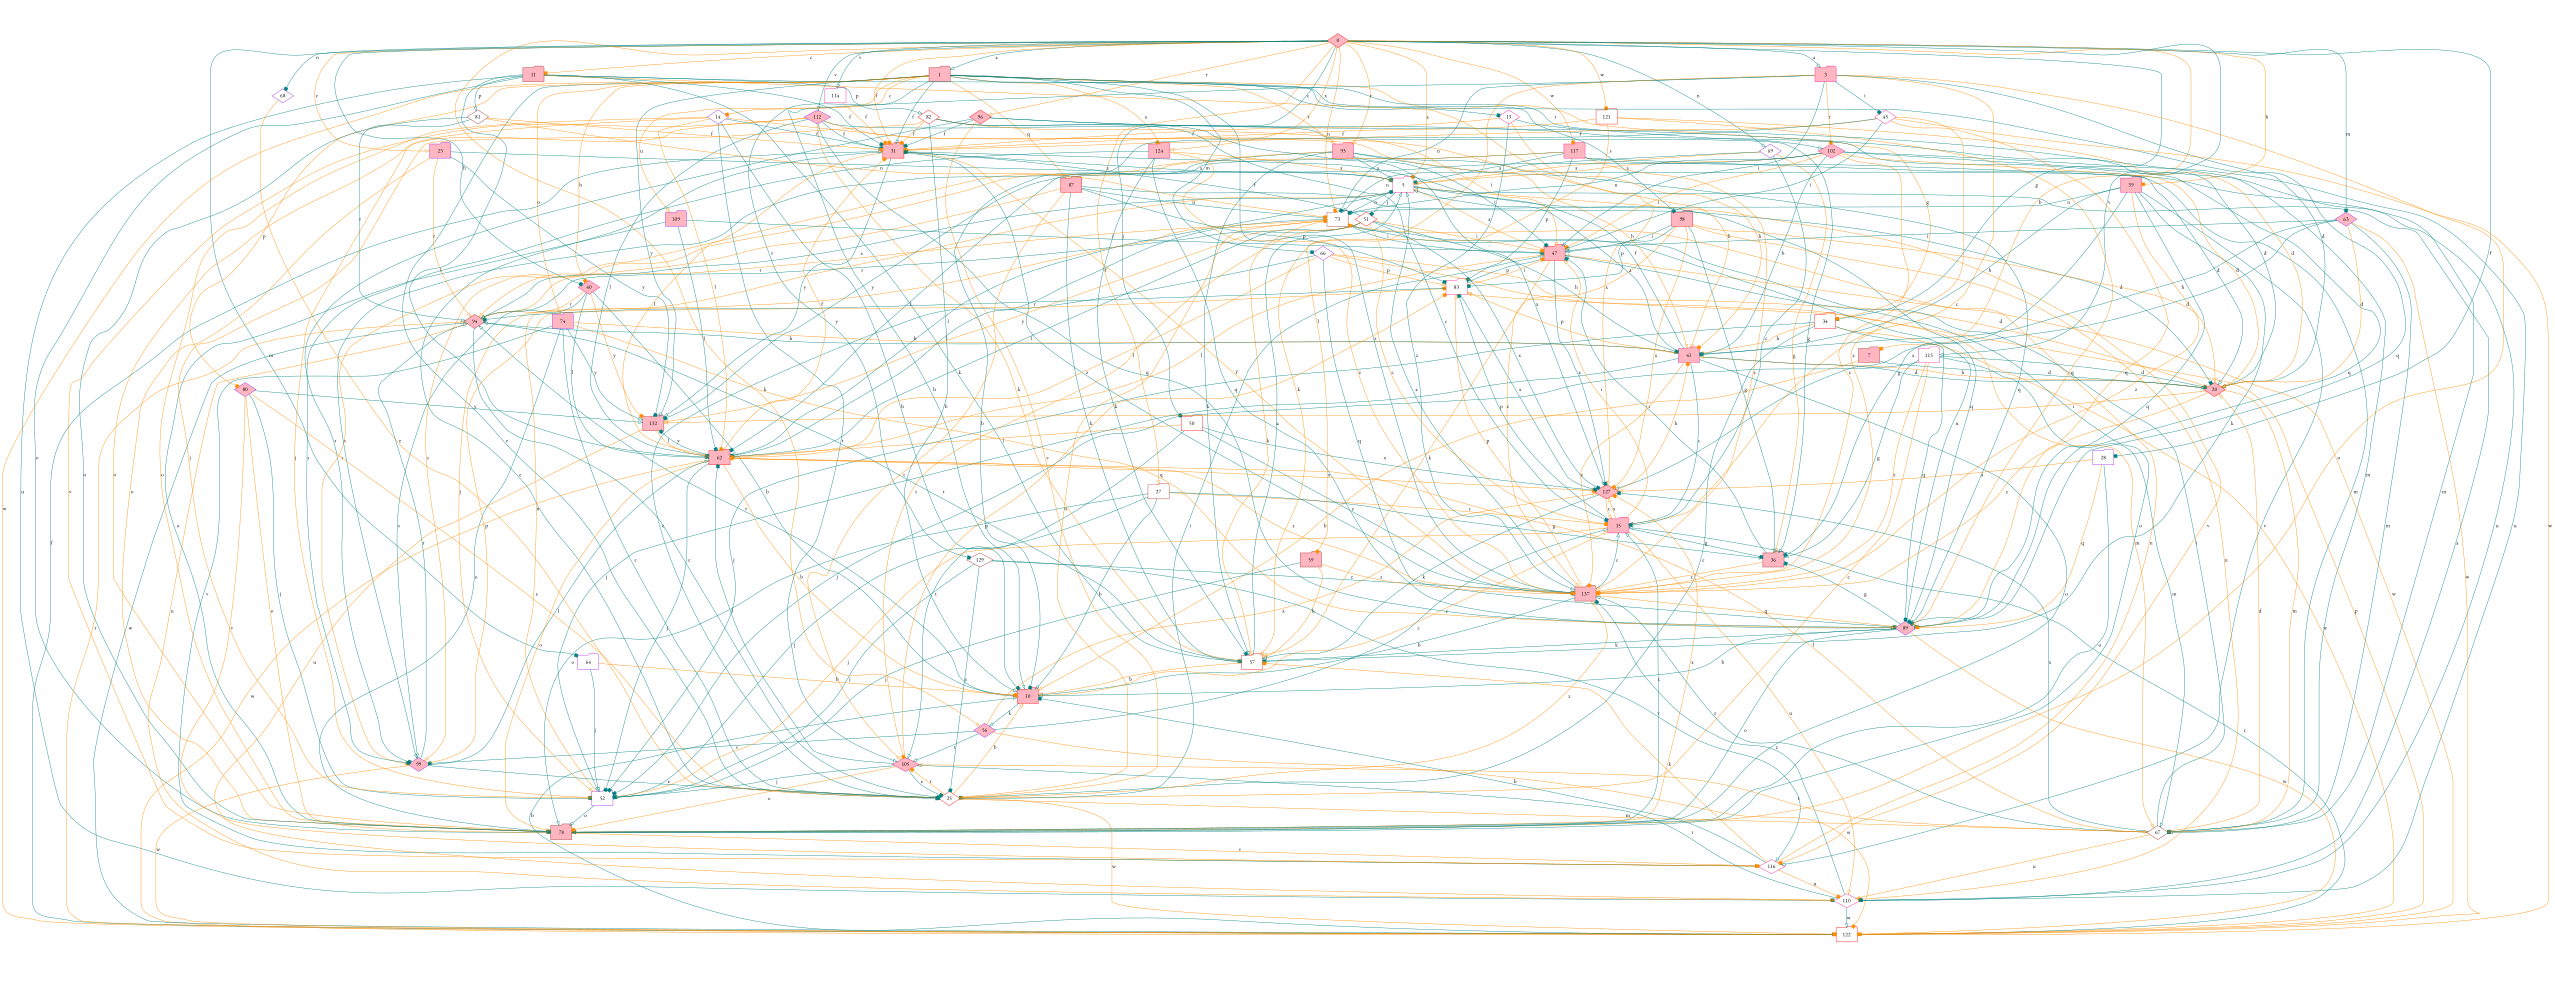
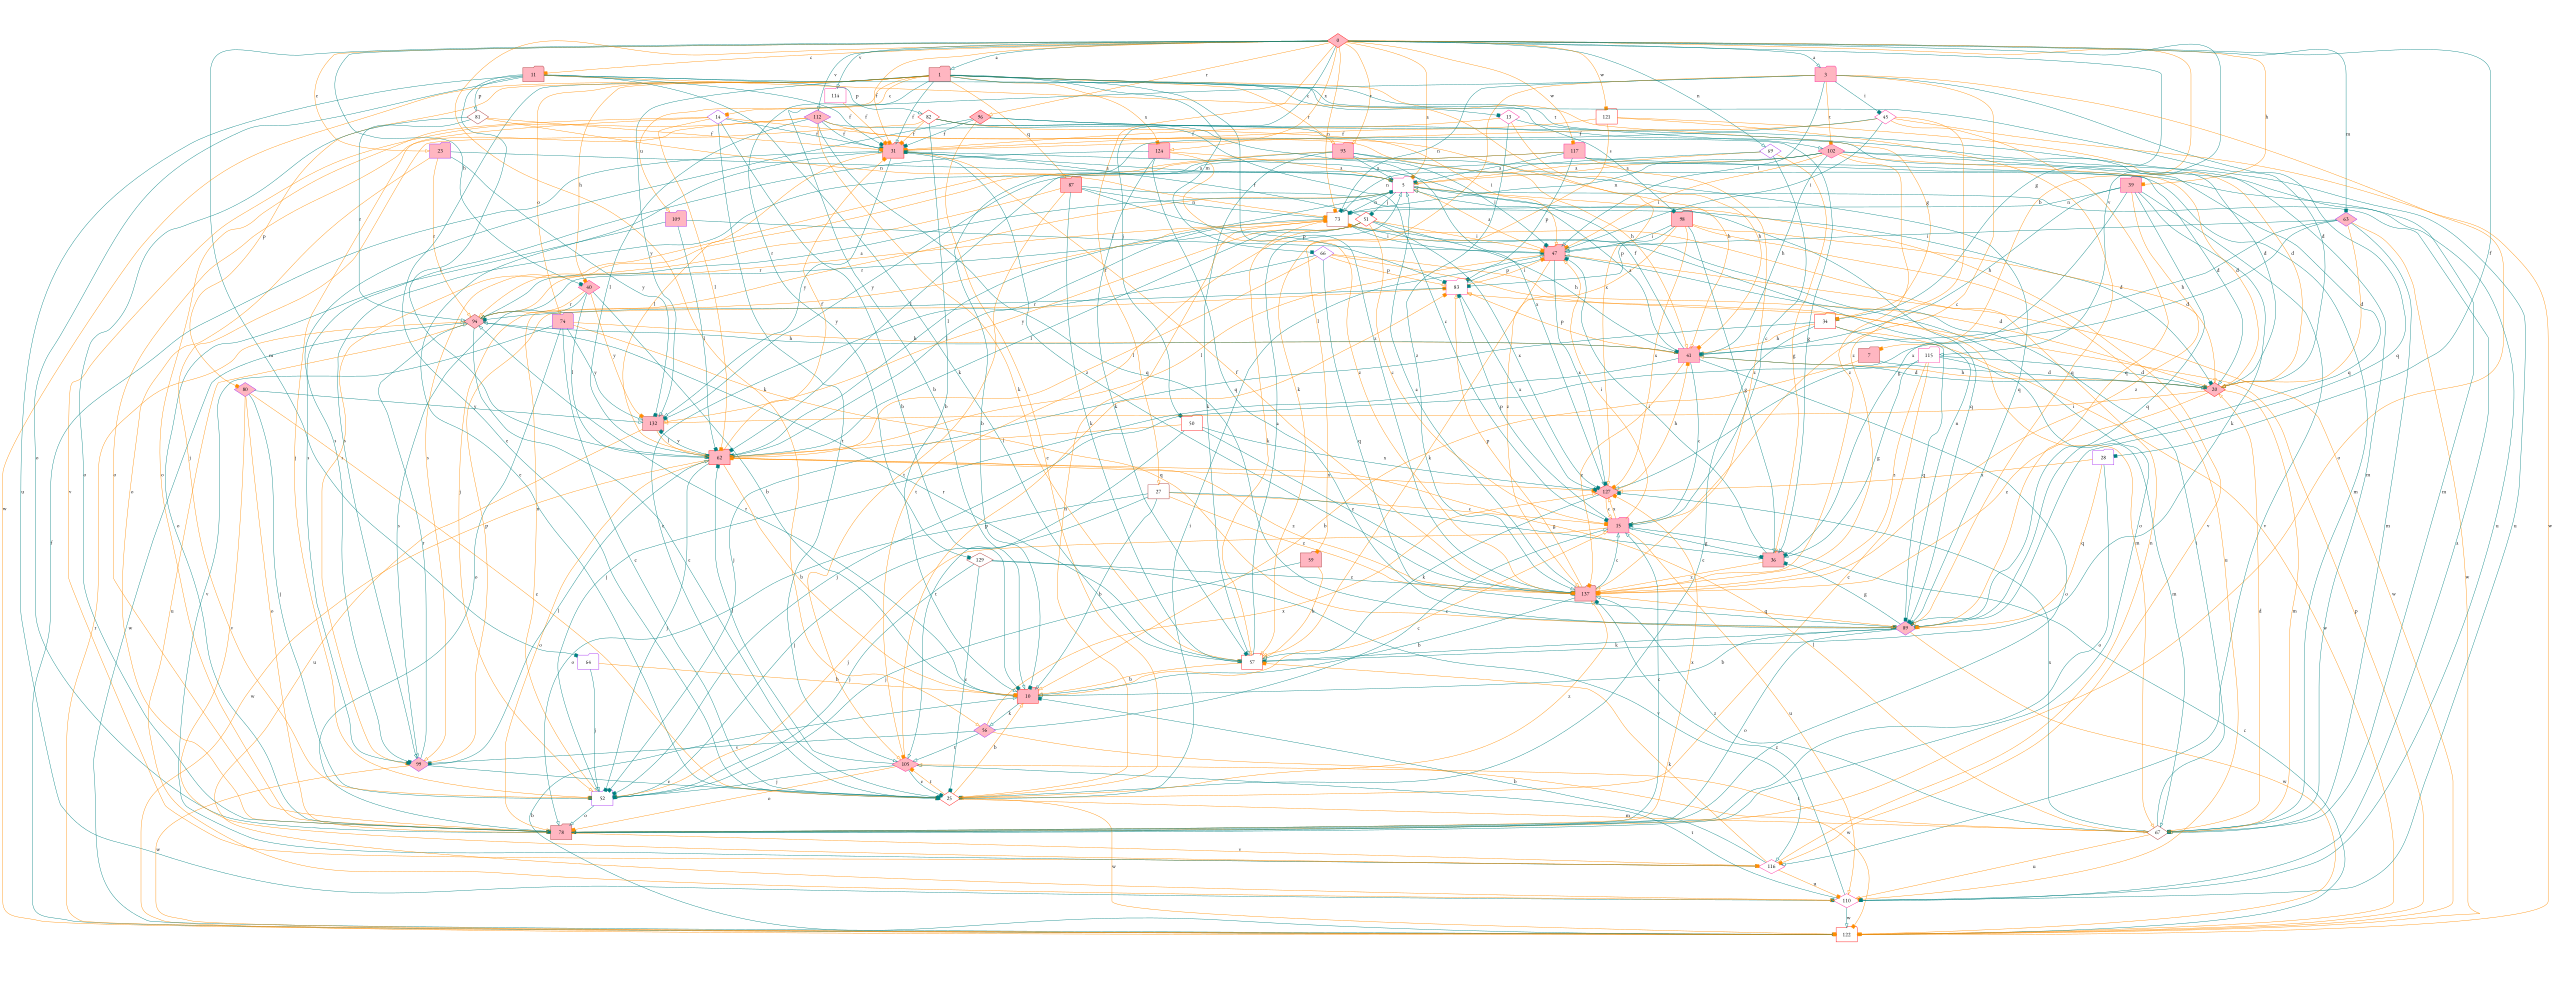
(283, 96) -> none
(1445, 588) -> (1366, 567)
